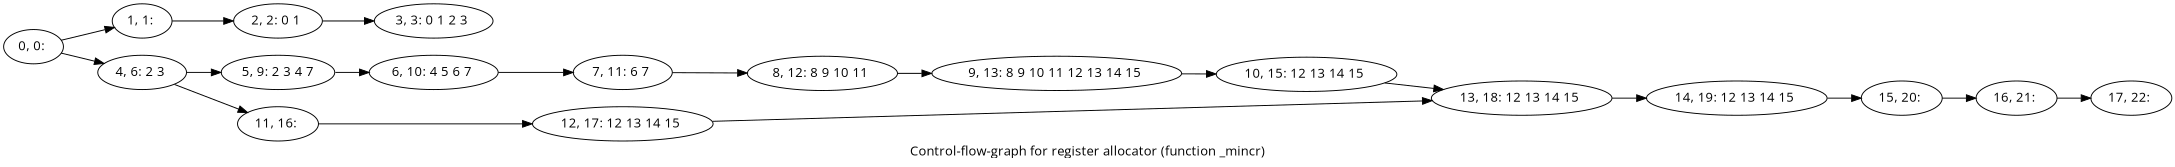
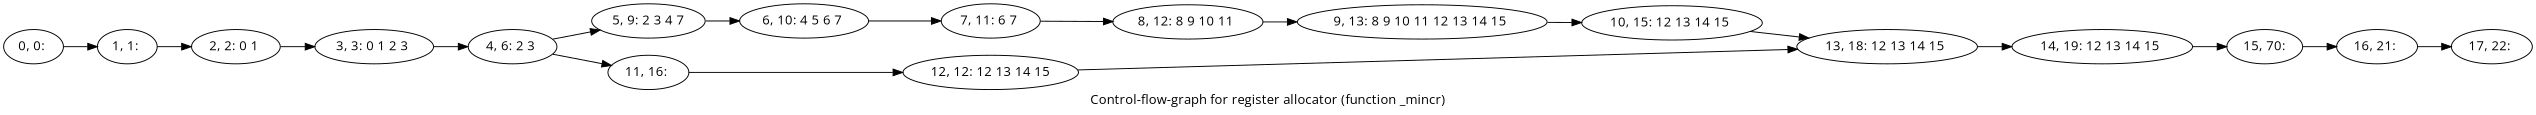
(78, 57) -> (446, 47)
(1902, 98) -> (2265, 47)
(623, 124) -> (991, 72)
